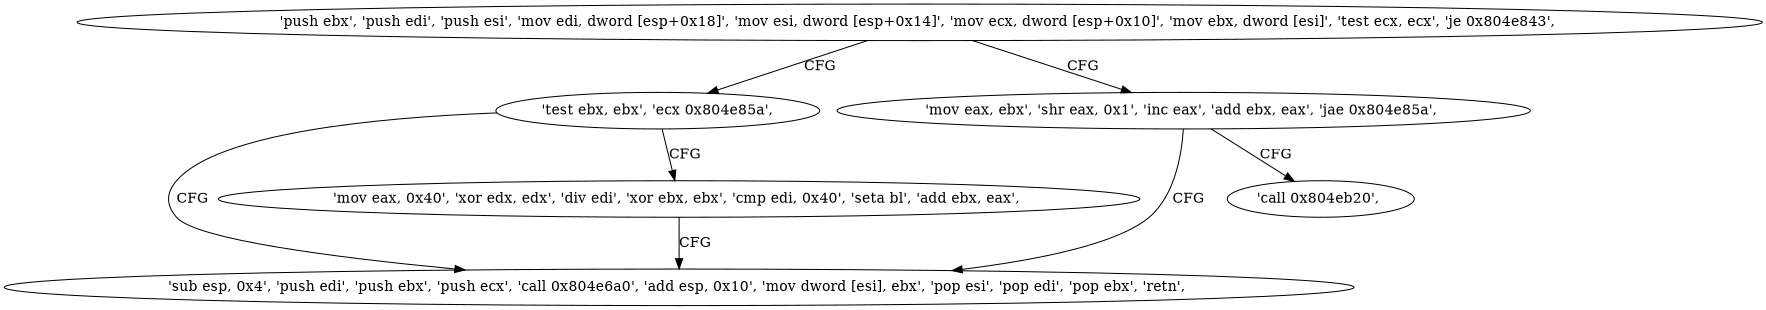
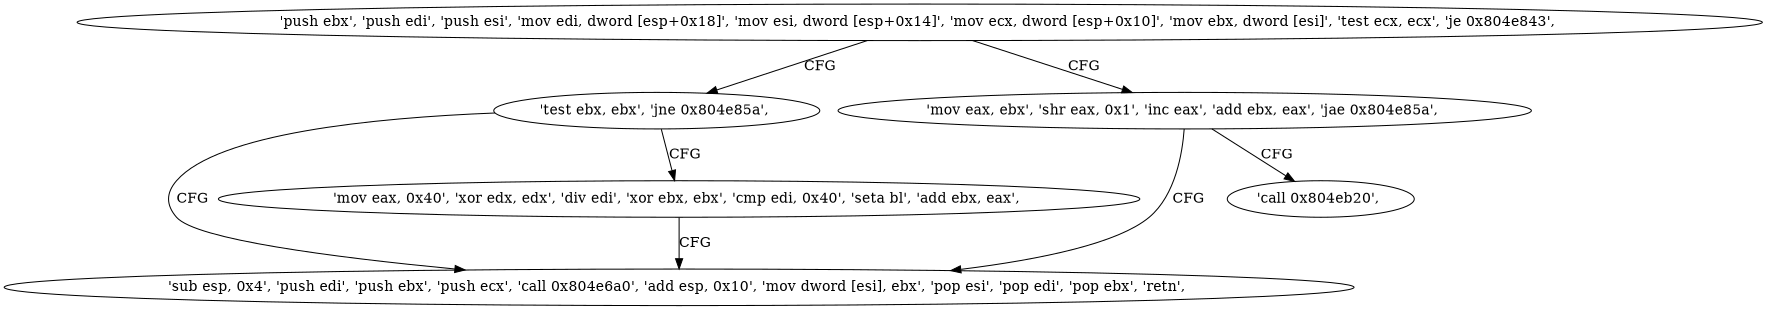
(658, 111) -> (657, 111)
